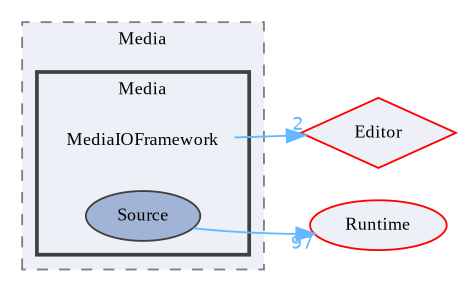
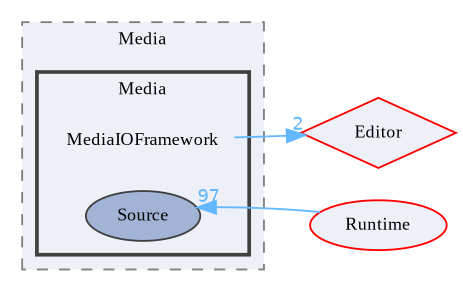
(237, 232) -> (276, 209)
